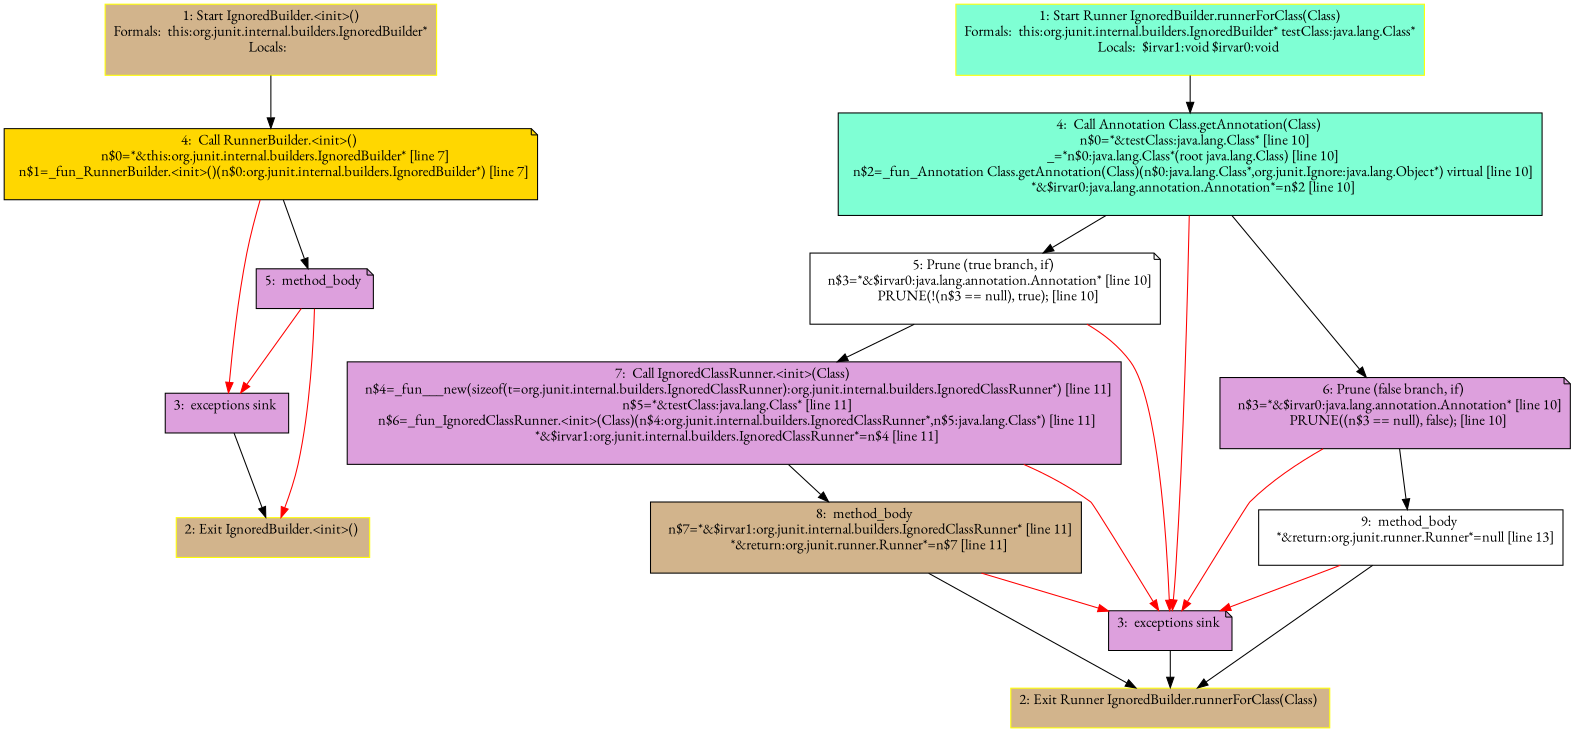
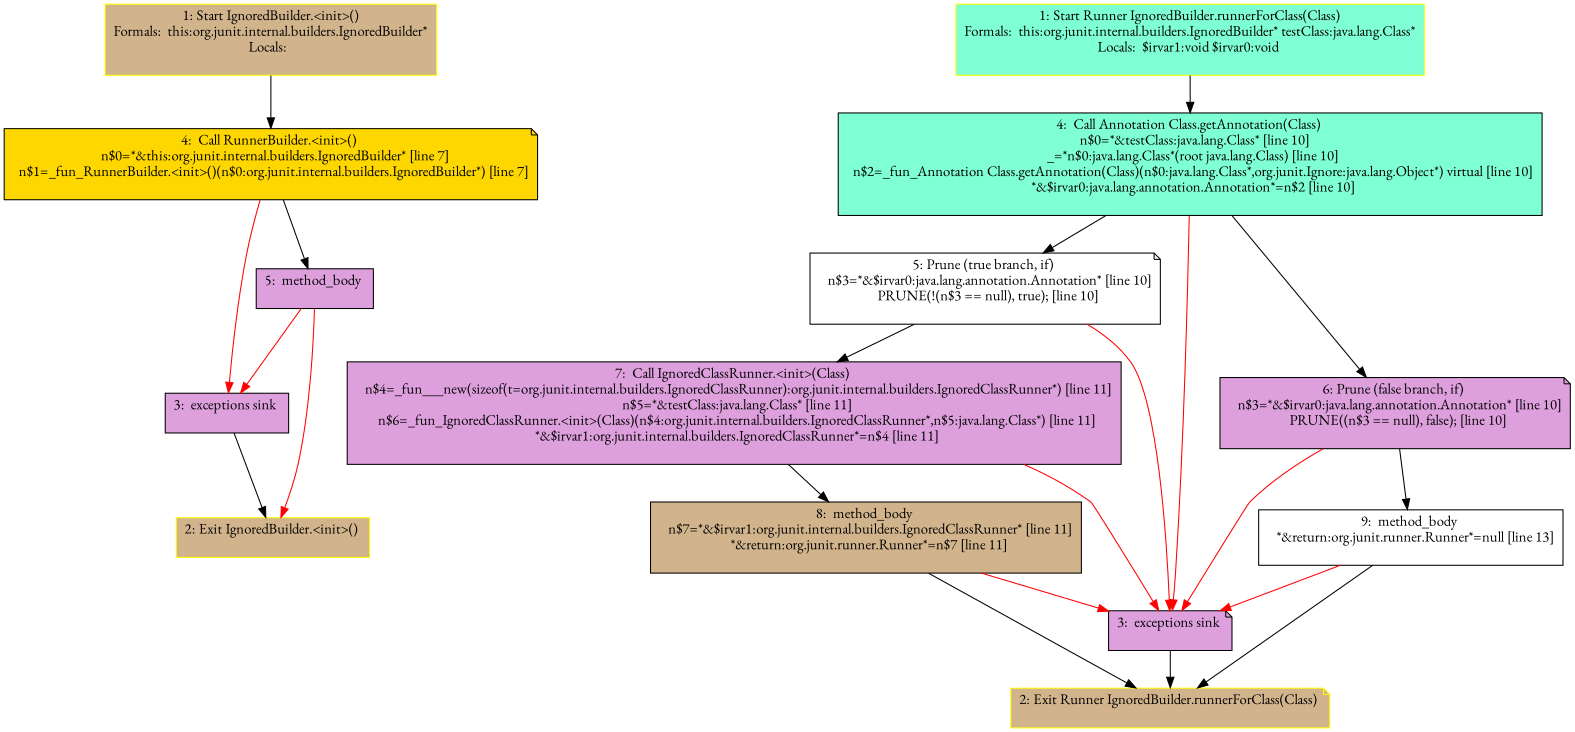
(315, 289) -> (315, 289)
(1170, 708) -> (1170, 708)
